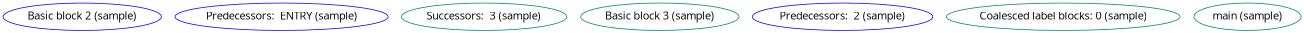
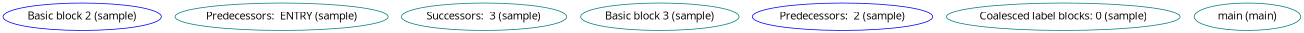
(282, 17) -> (282, 17)
(1247, 17) -> (1247, 17)
